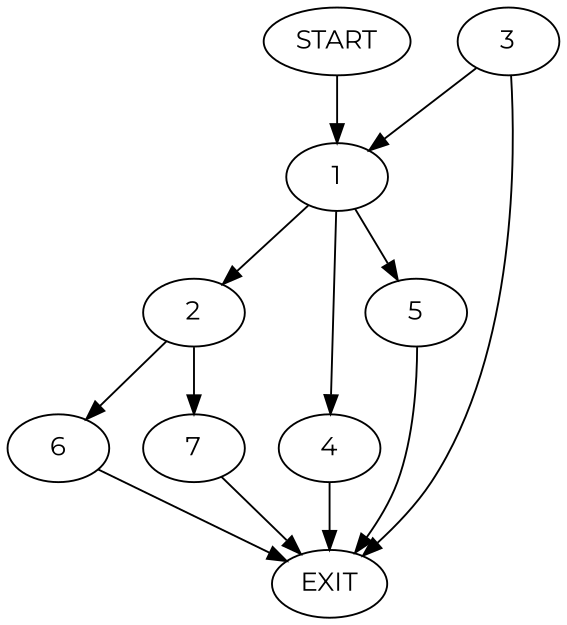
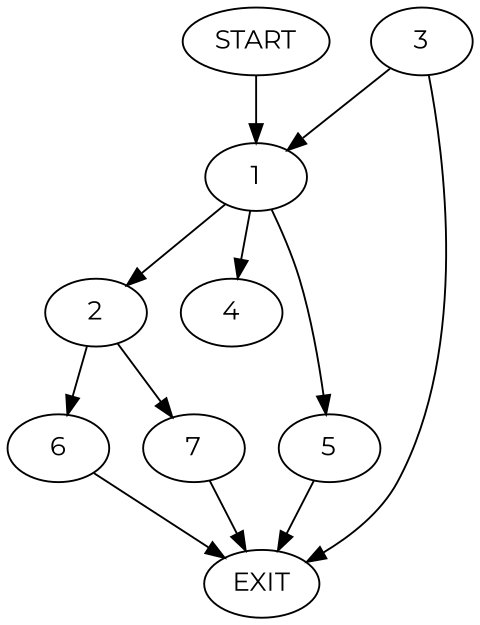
(330, 507) -> none
